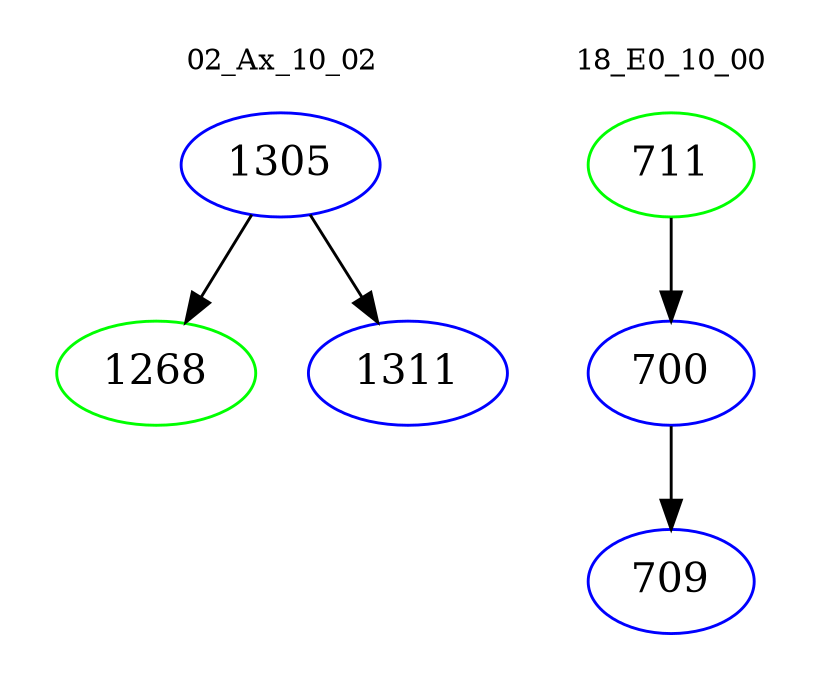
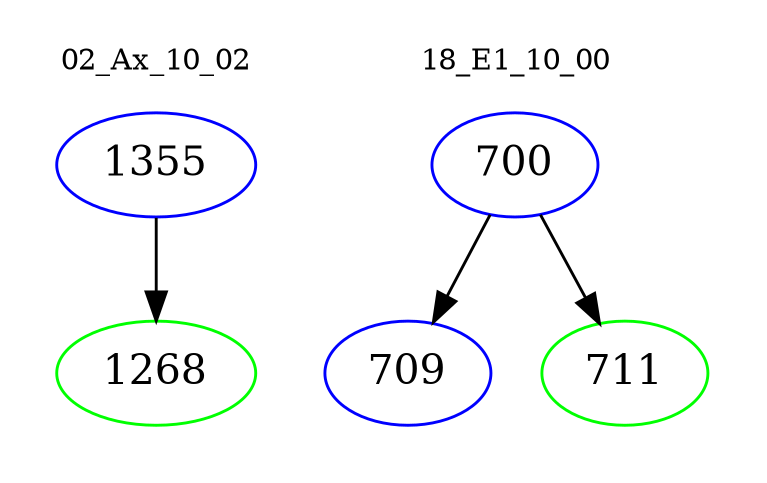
(671, 62) -> (516, 62)
(281, 165) -> (156, 165)
(671, 255) -> (563, 256)
(408, 373) -> none
